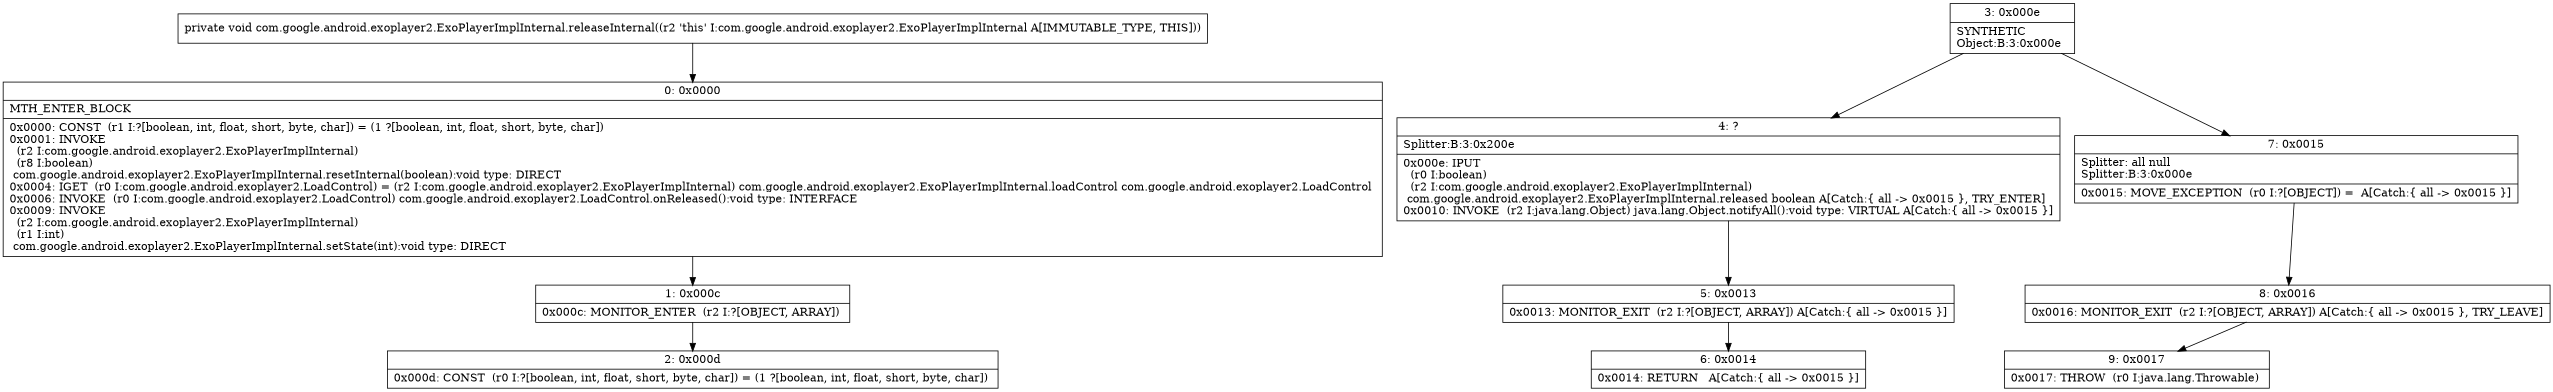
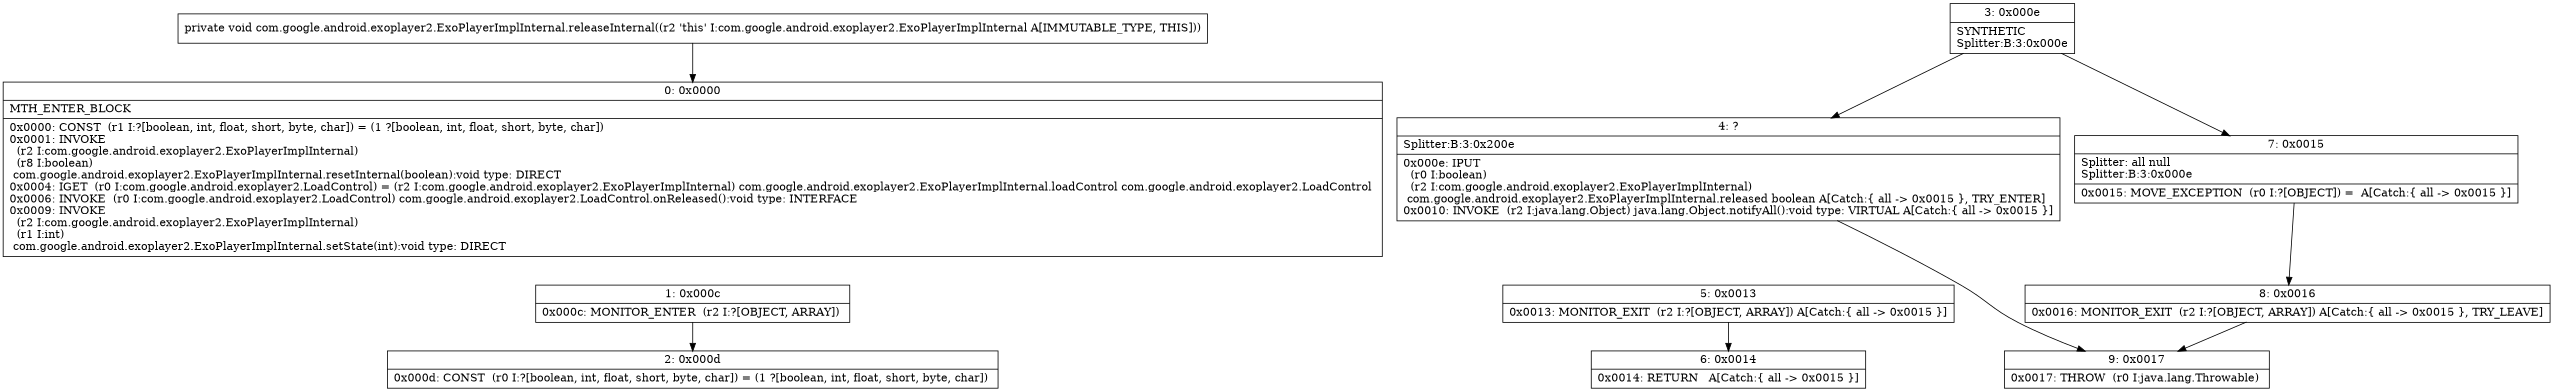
(2009, 44) -> (2012, 44)
(1728, 249) -> (1958, 284)
(693, 267) -> none
